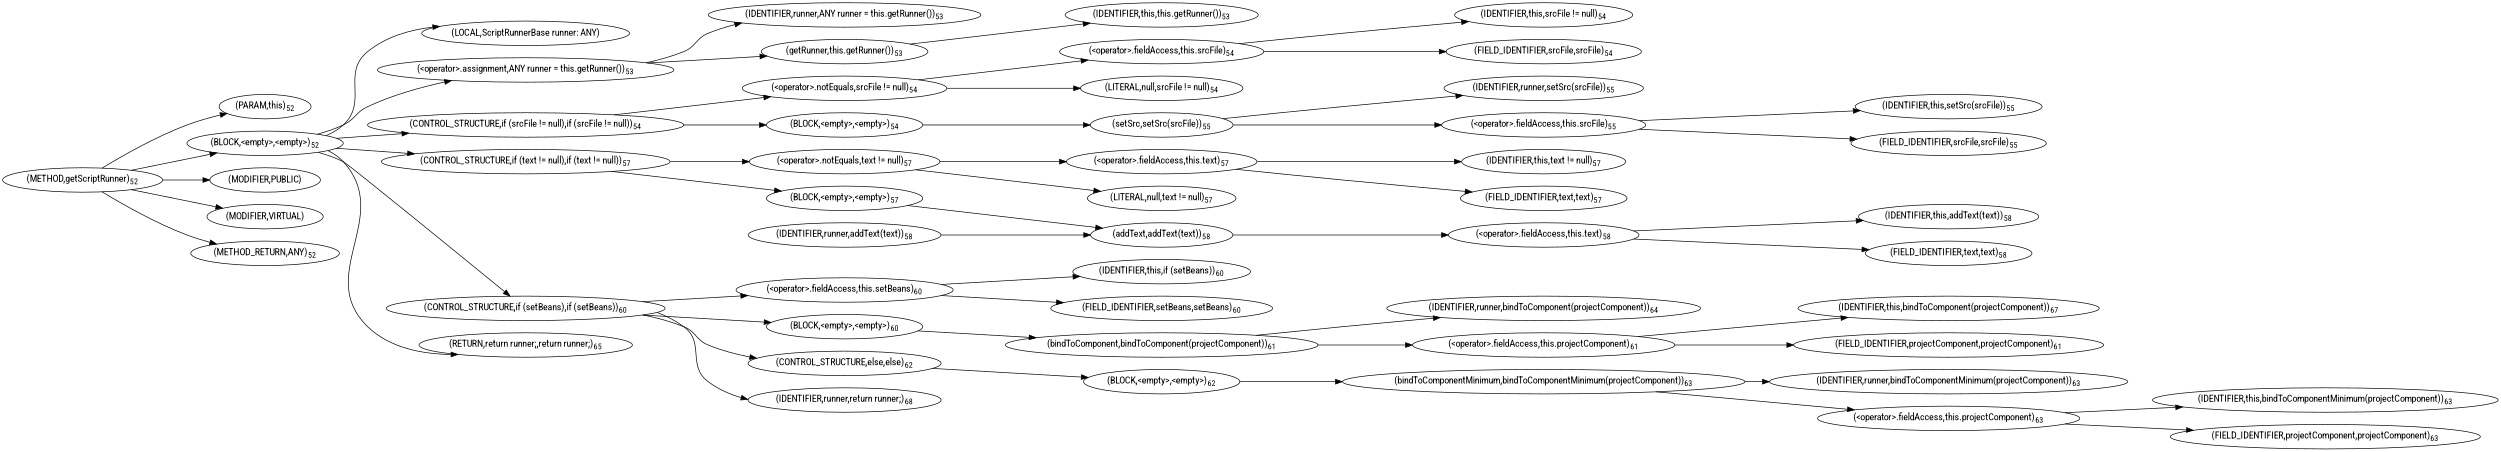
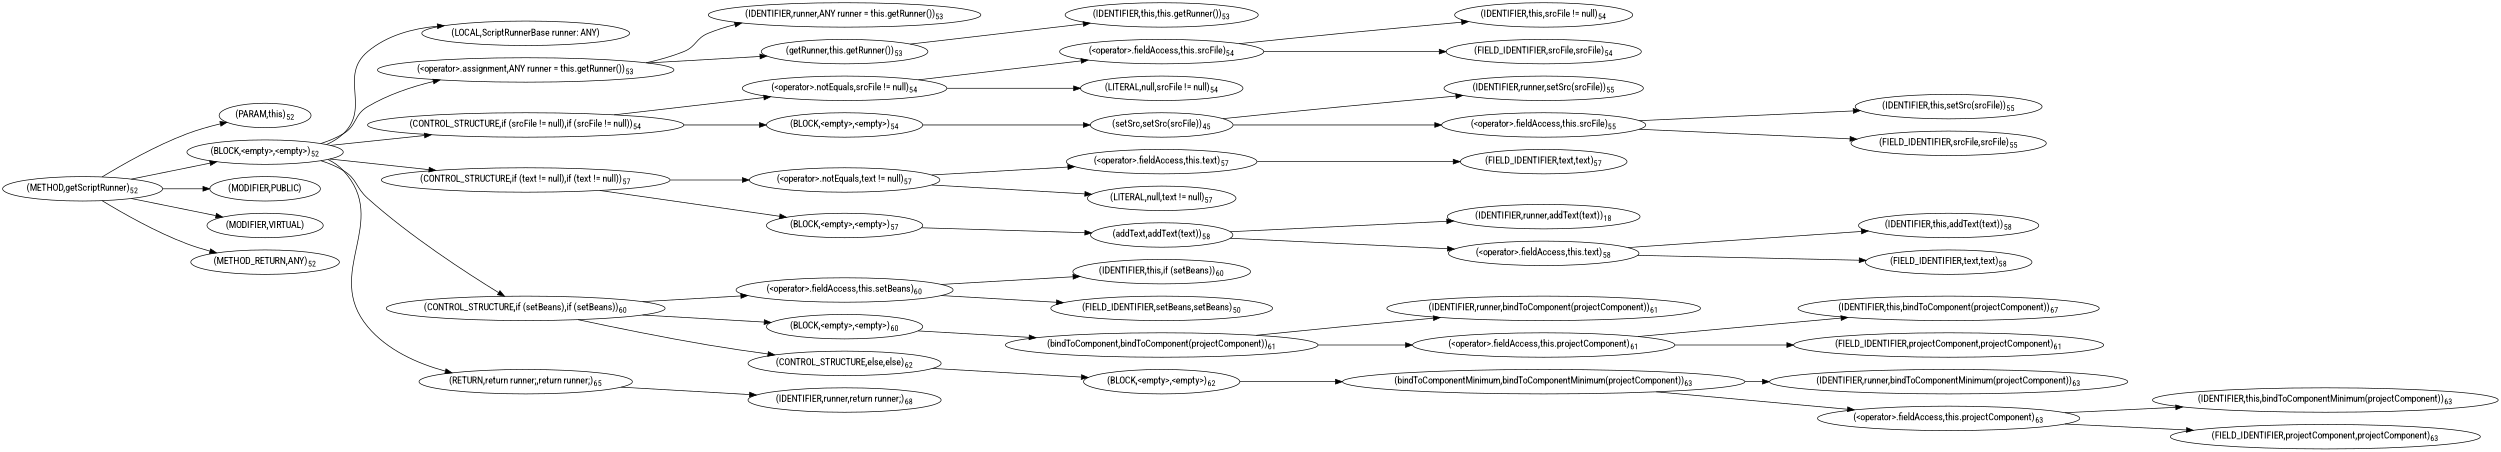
(1207, 124) -> (1207, 124)
(1544, 162) -> none
(909, 234) -> (1608, 216)
(1012, 235) -> (1338, 227)
(1237, 307) -> (1237, 307)
(1654, 307) -> (1654, 307)
(696, 357) -> (685, 391)
